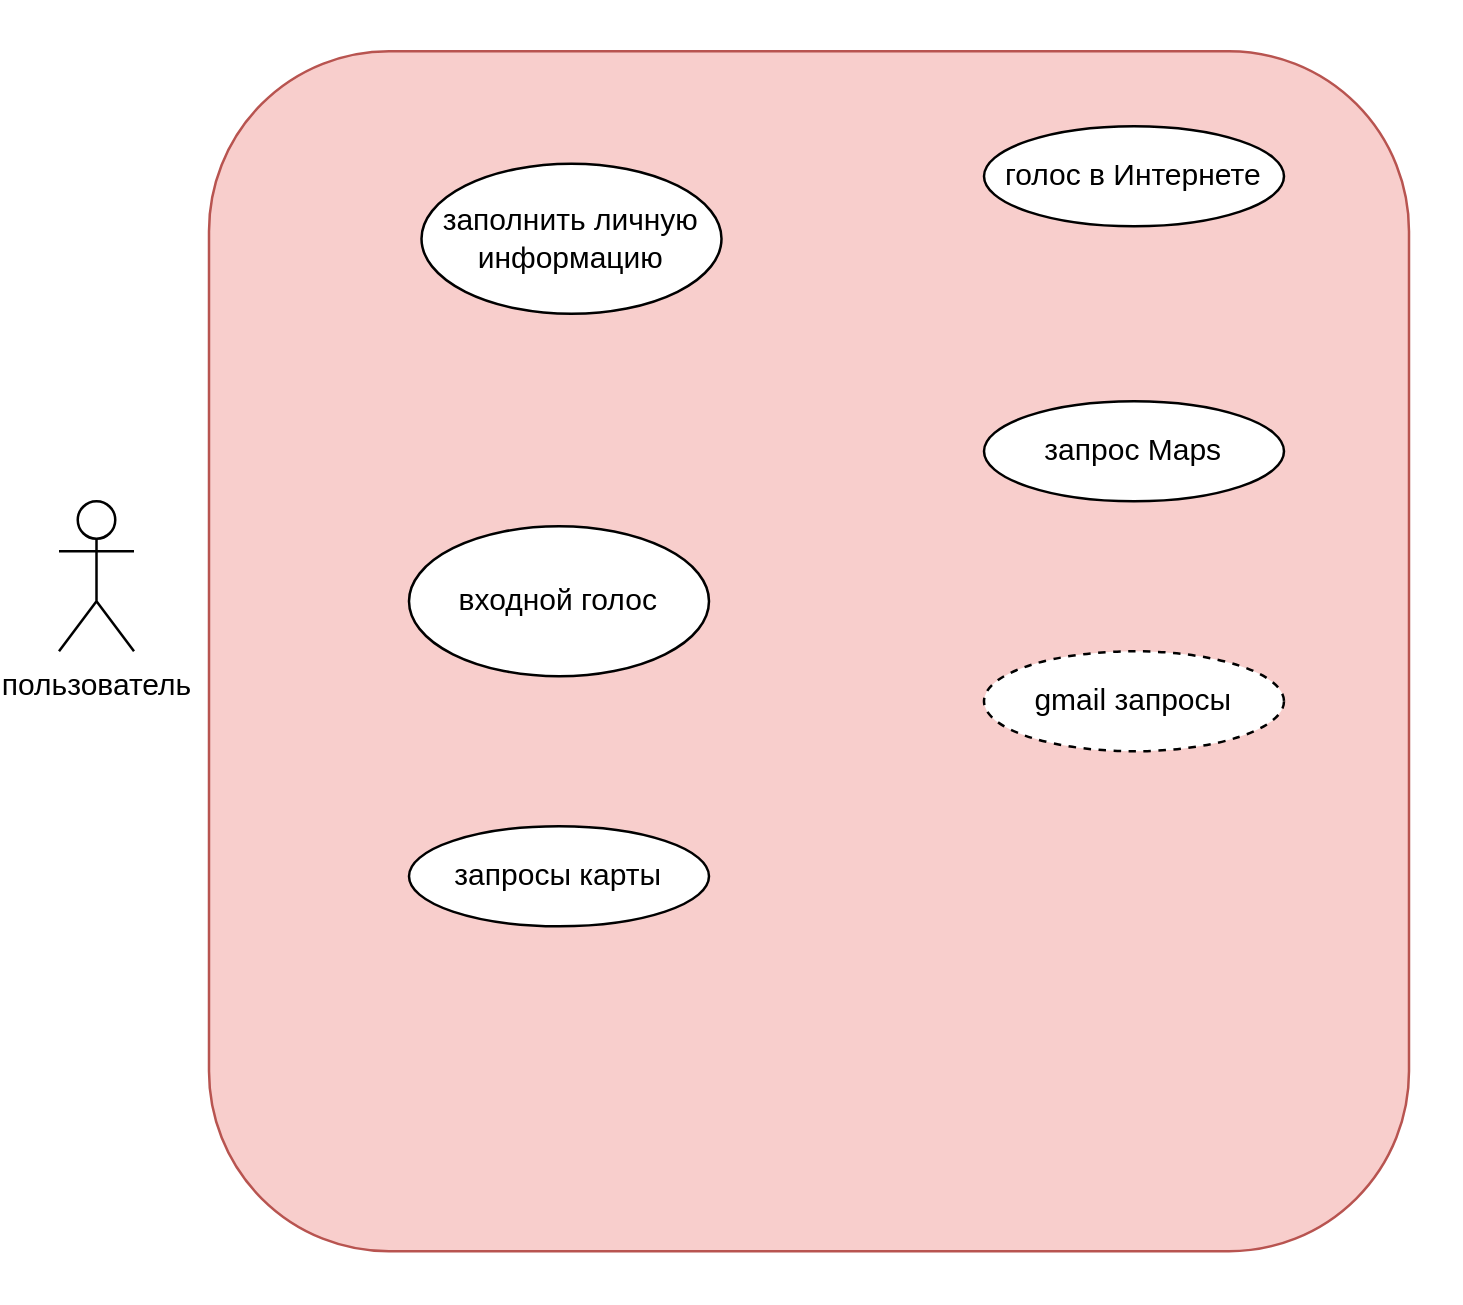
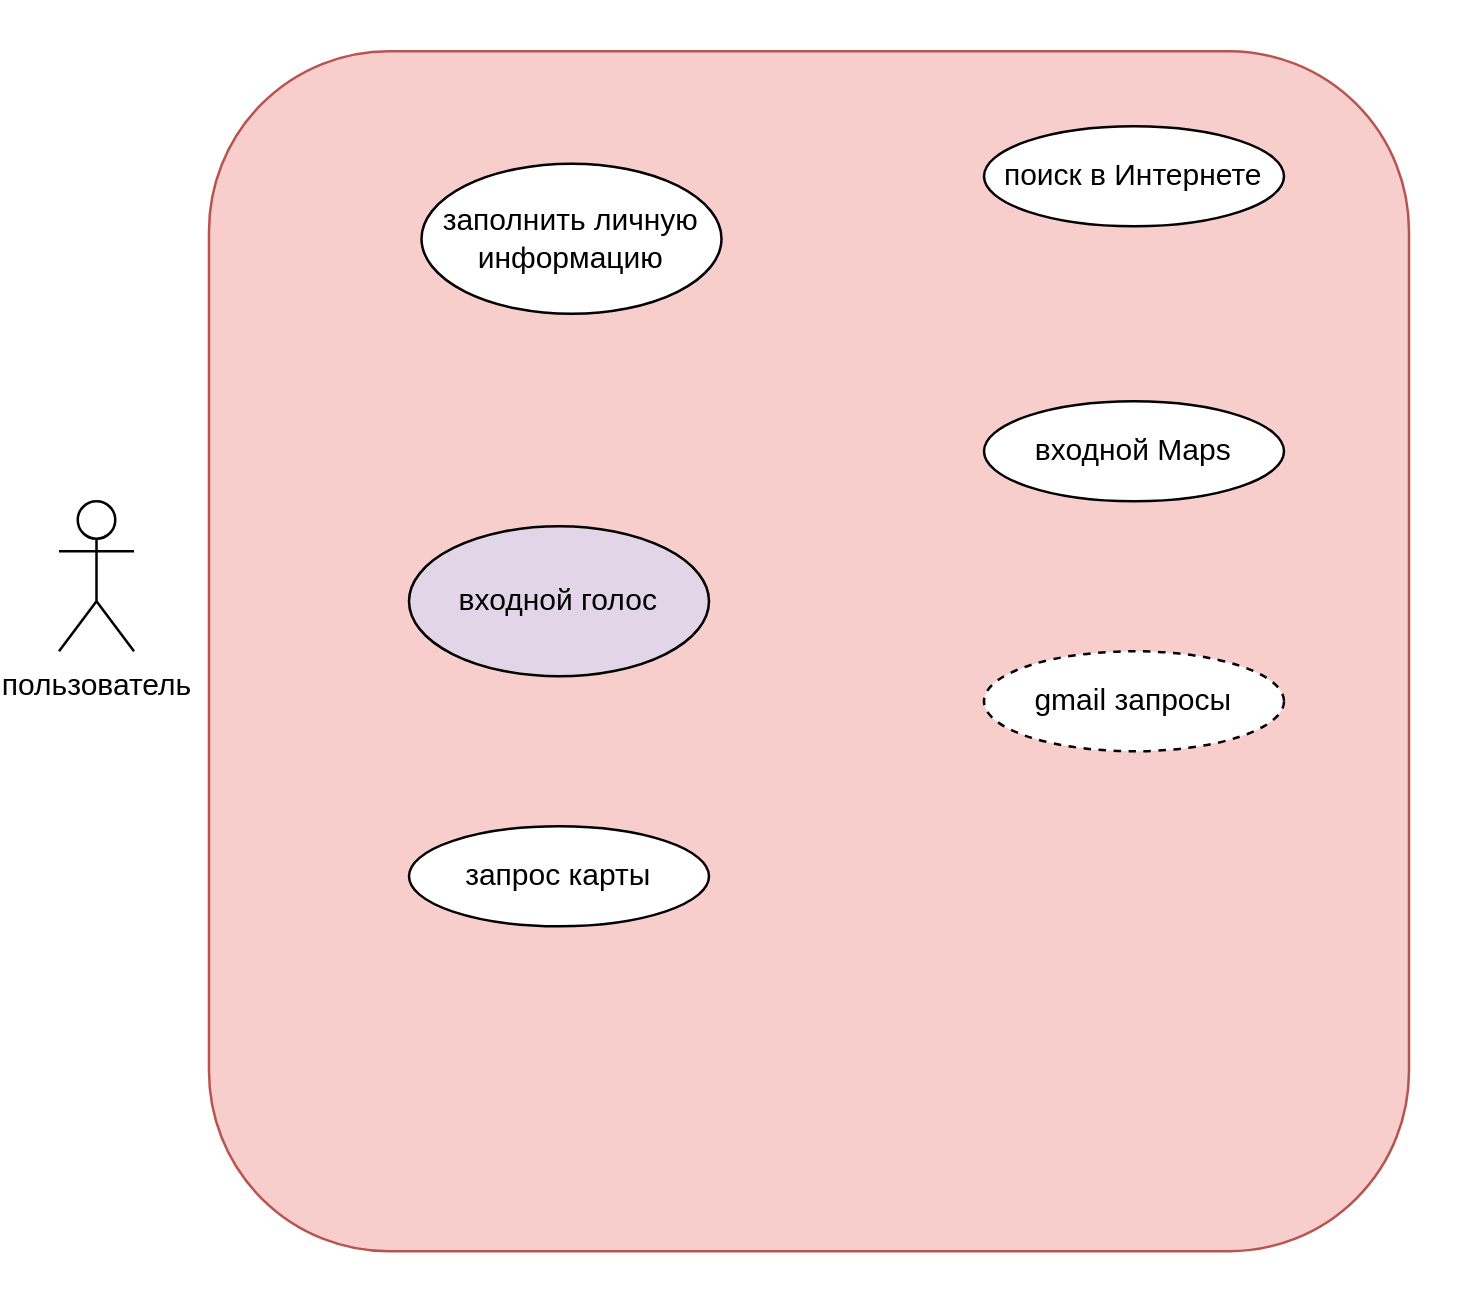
(1134, 176) -> (1134, 176)
(1134, 451) -> (1134, 451)
(559, 601) -> (559, 601)
(559, 876) -> (559, 876)
